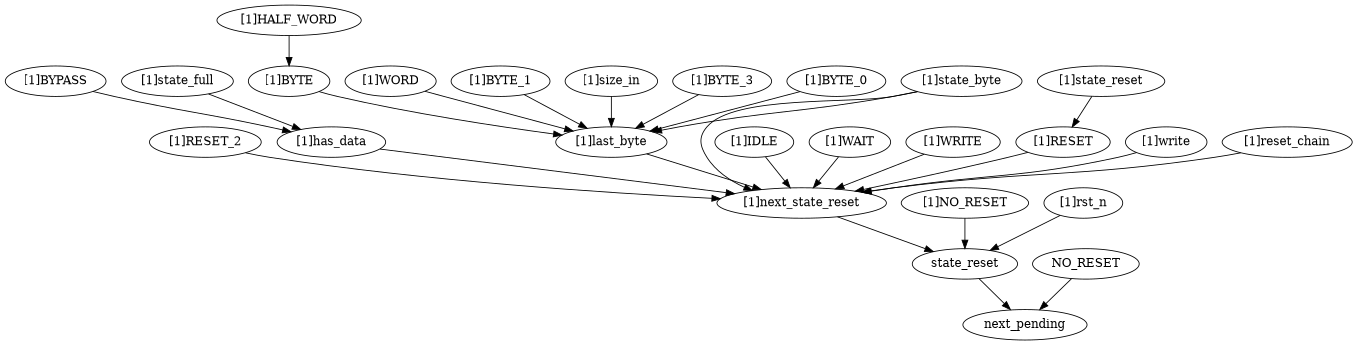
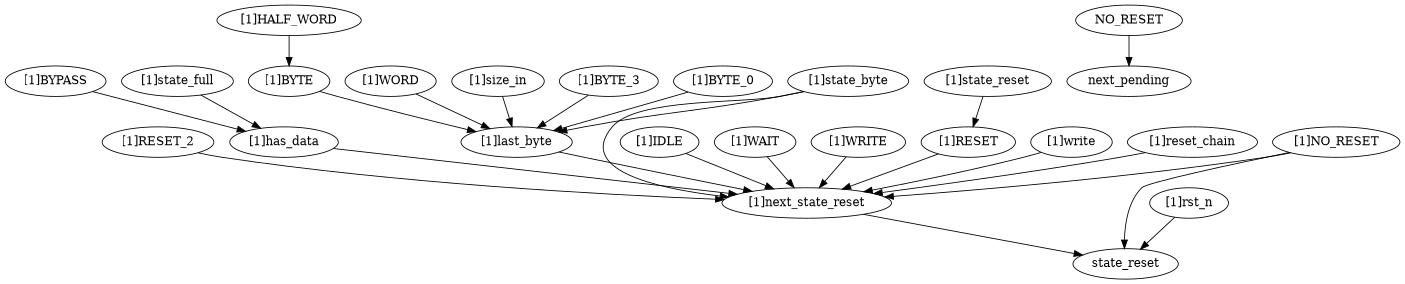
(501, 81) -> none
none -> (1093, 179)
(992, 291) -> none
